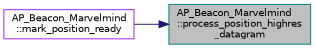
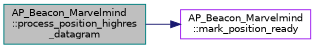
(147, 24) -> (158, 24)
